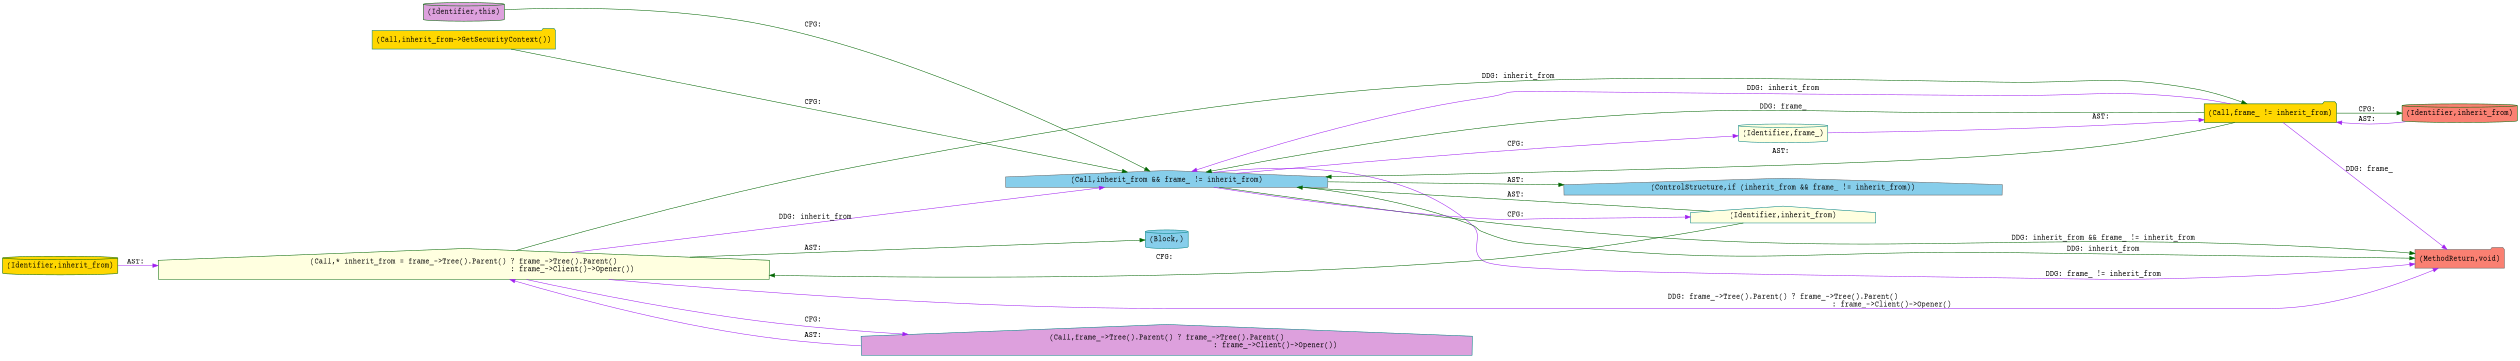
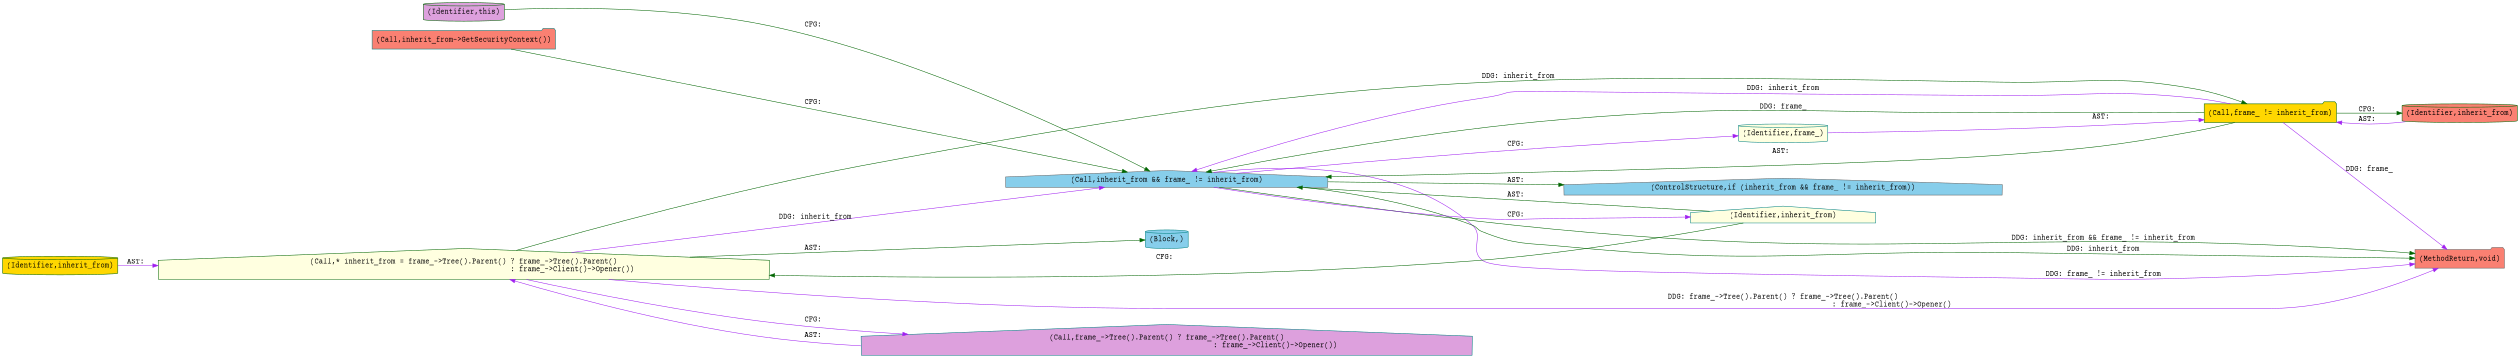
(464, 40) -> (464, 40)
